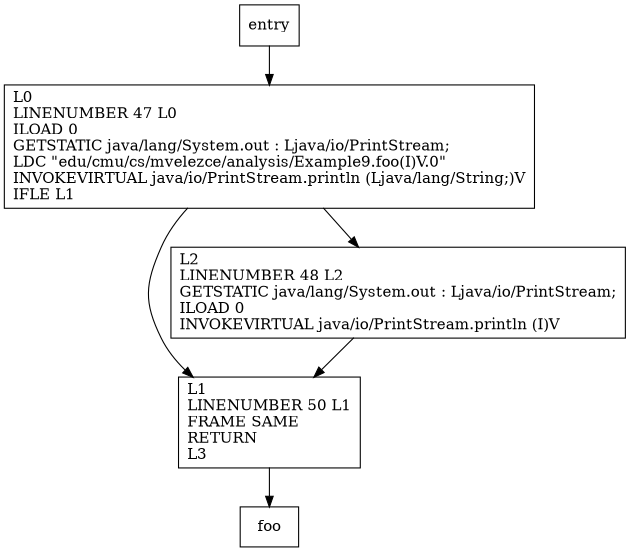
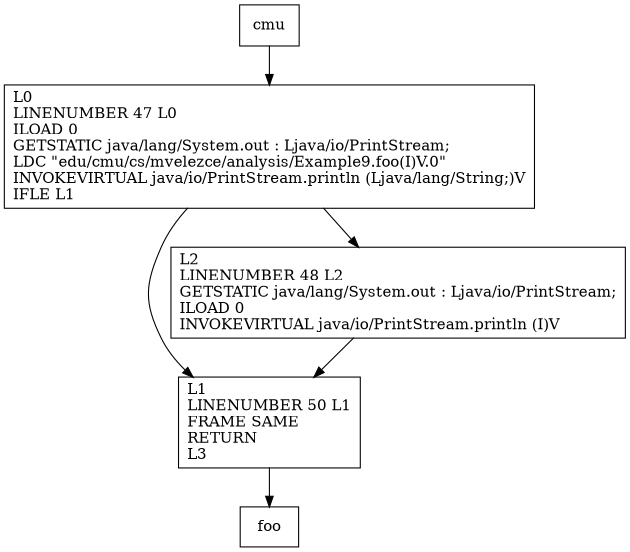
(269, 25) -> (269, 25)
